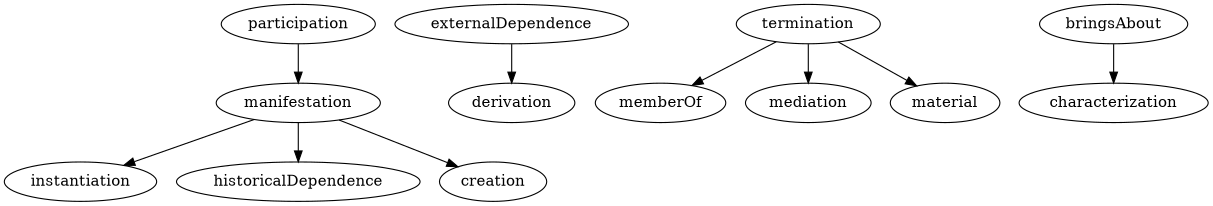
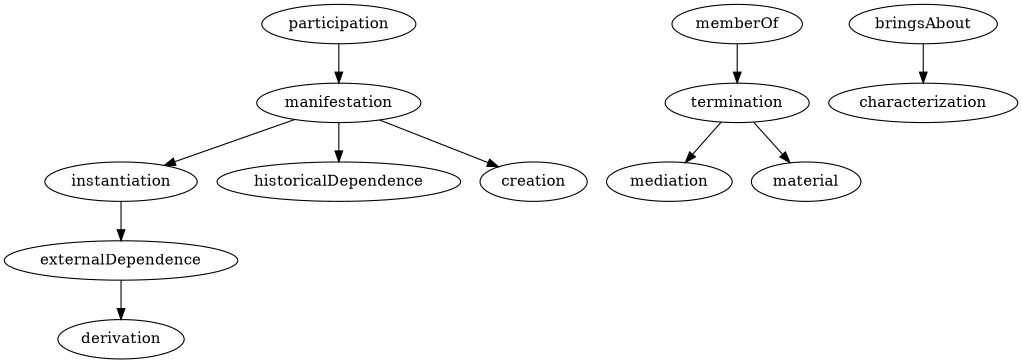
(739, 61) -> (737, 58)
none -> (121, 216)
